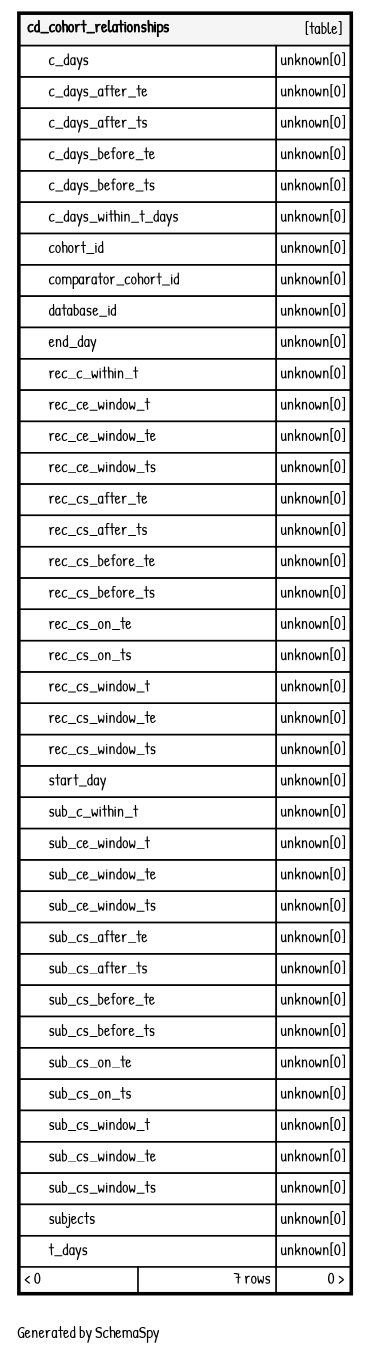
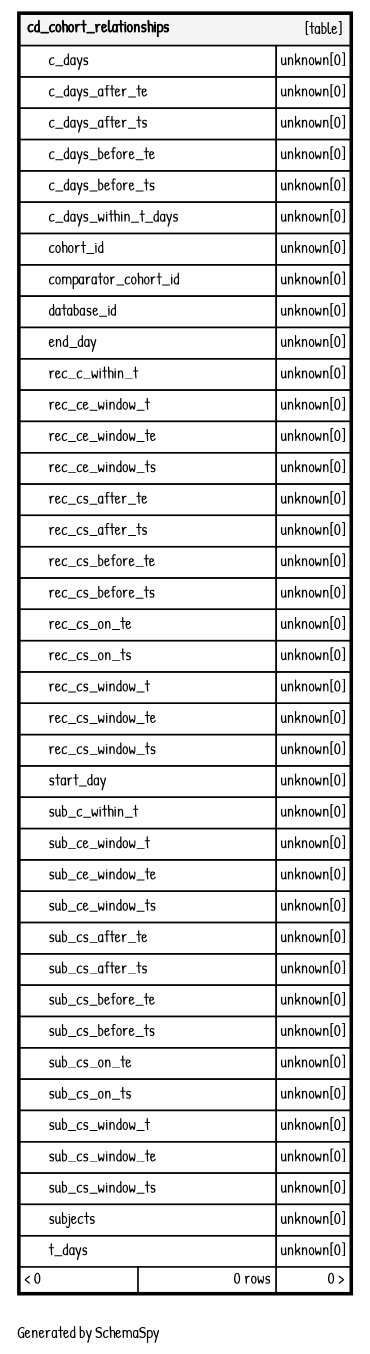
(253, 1279) -> (253, 1279)
